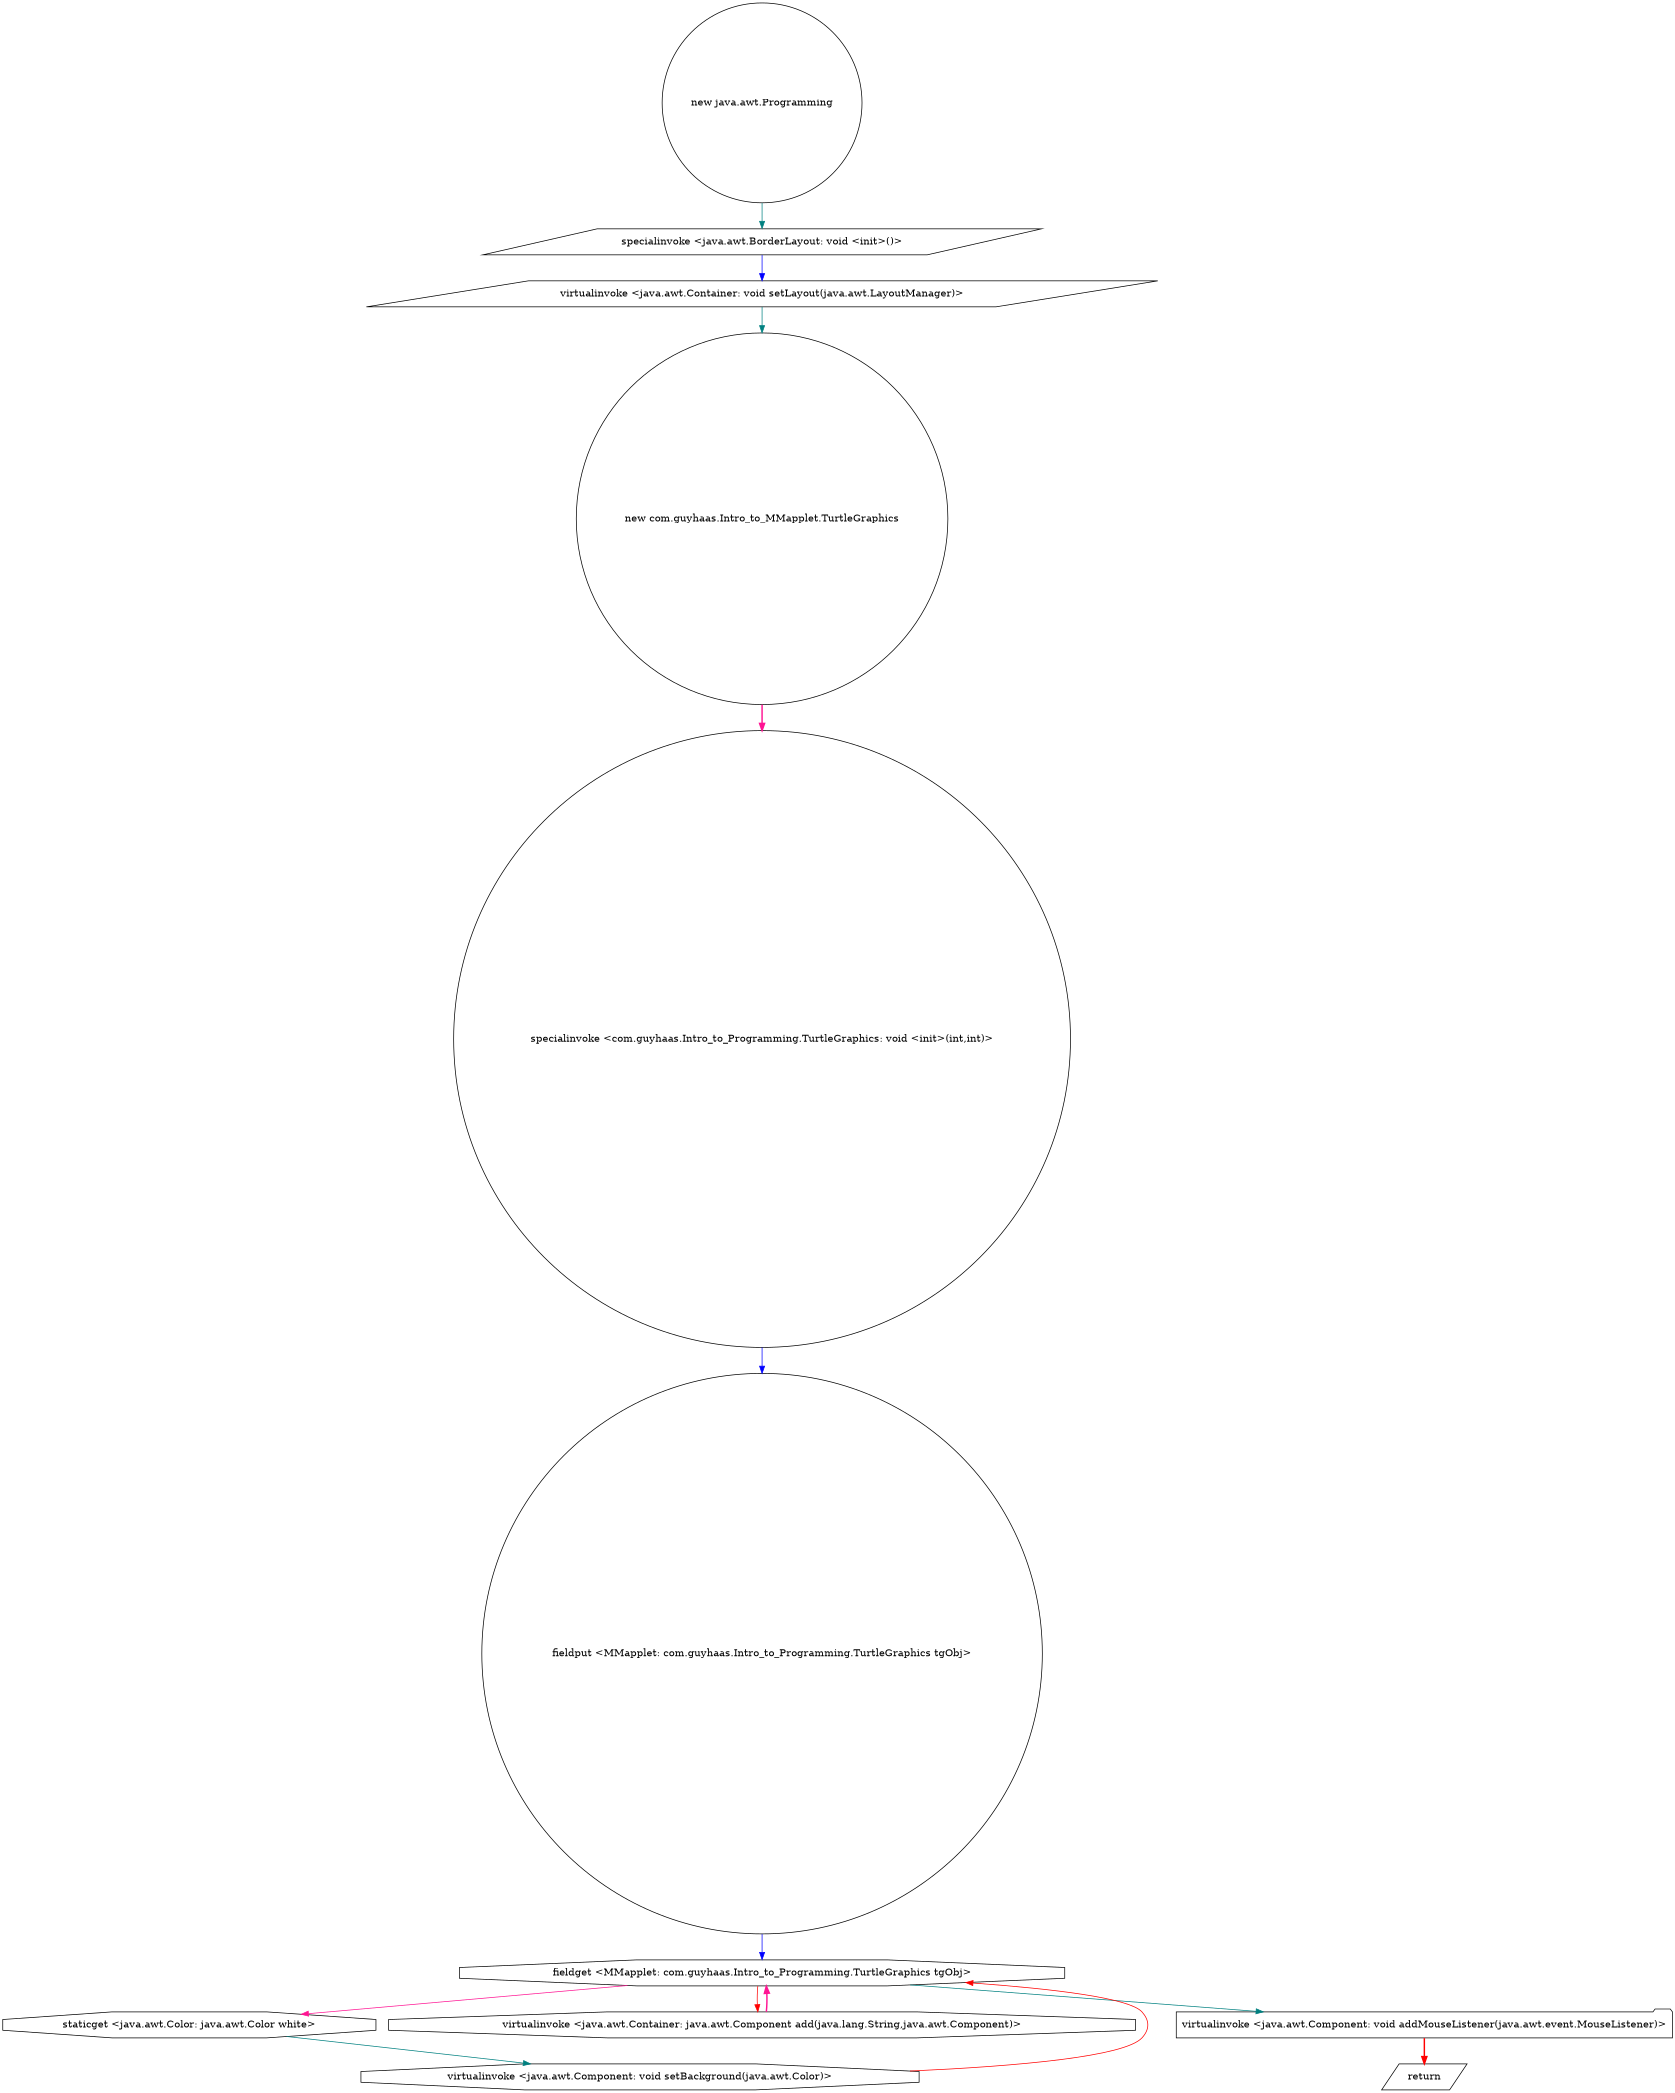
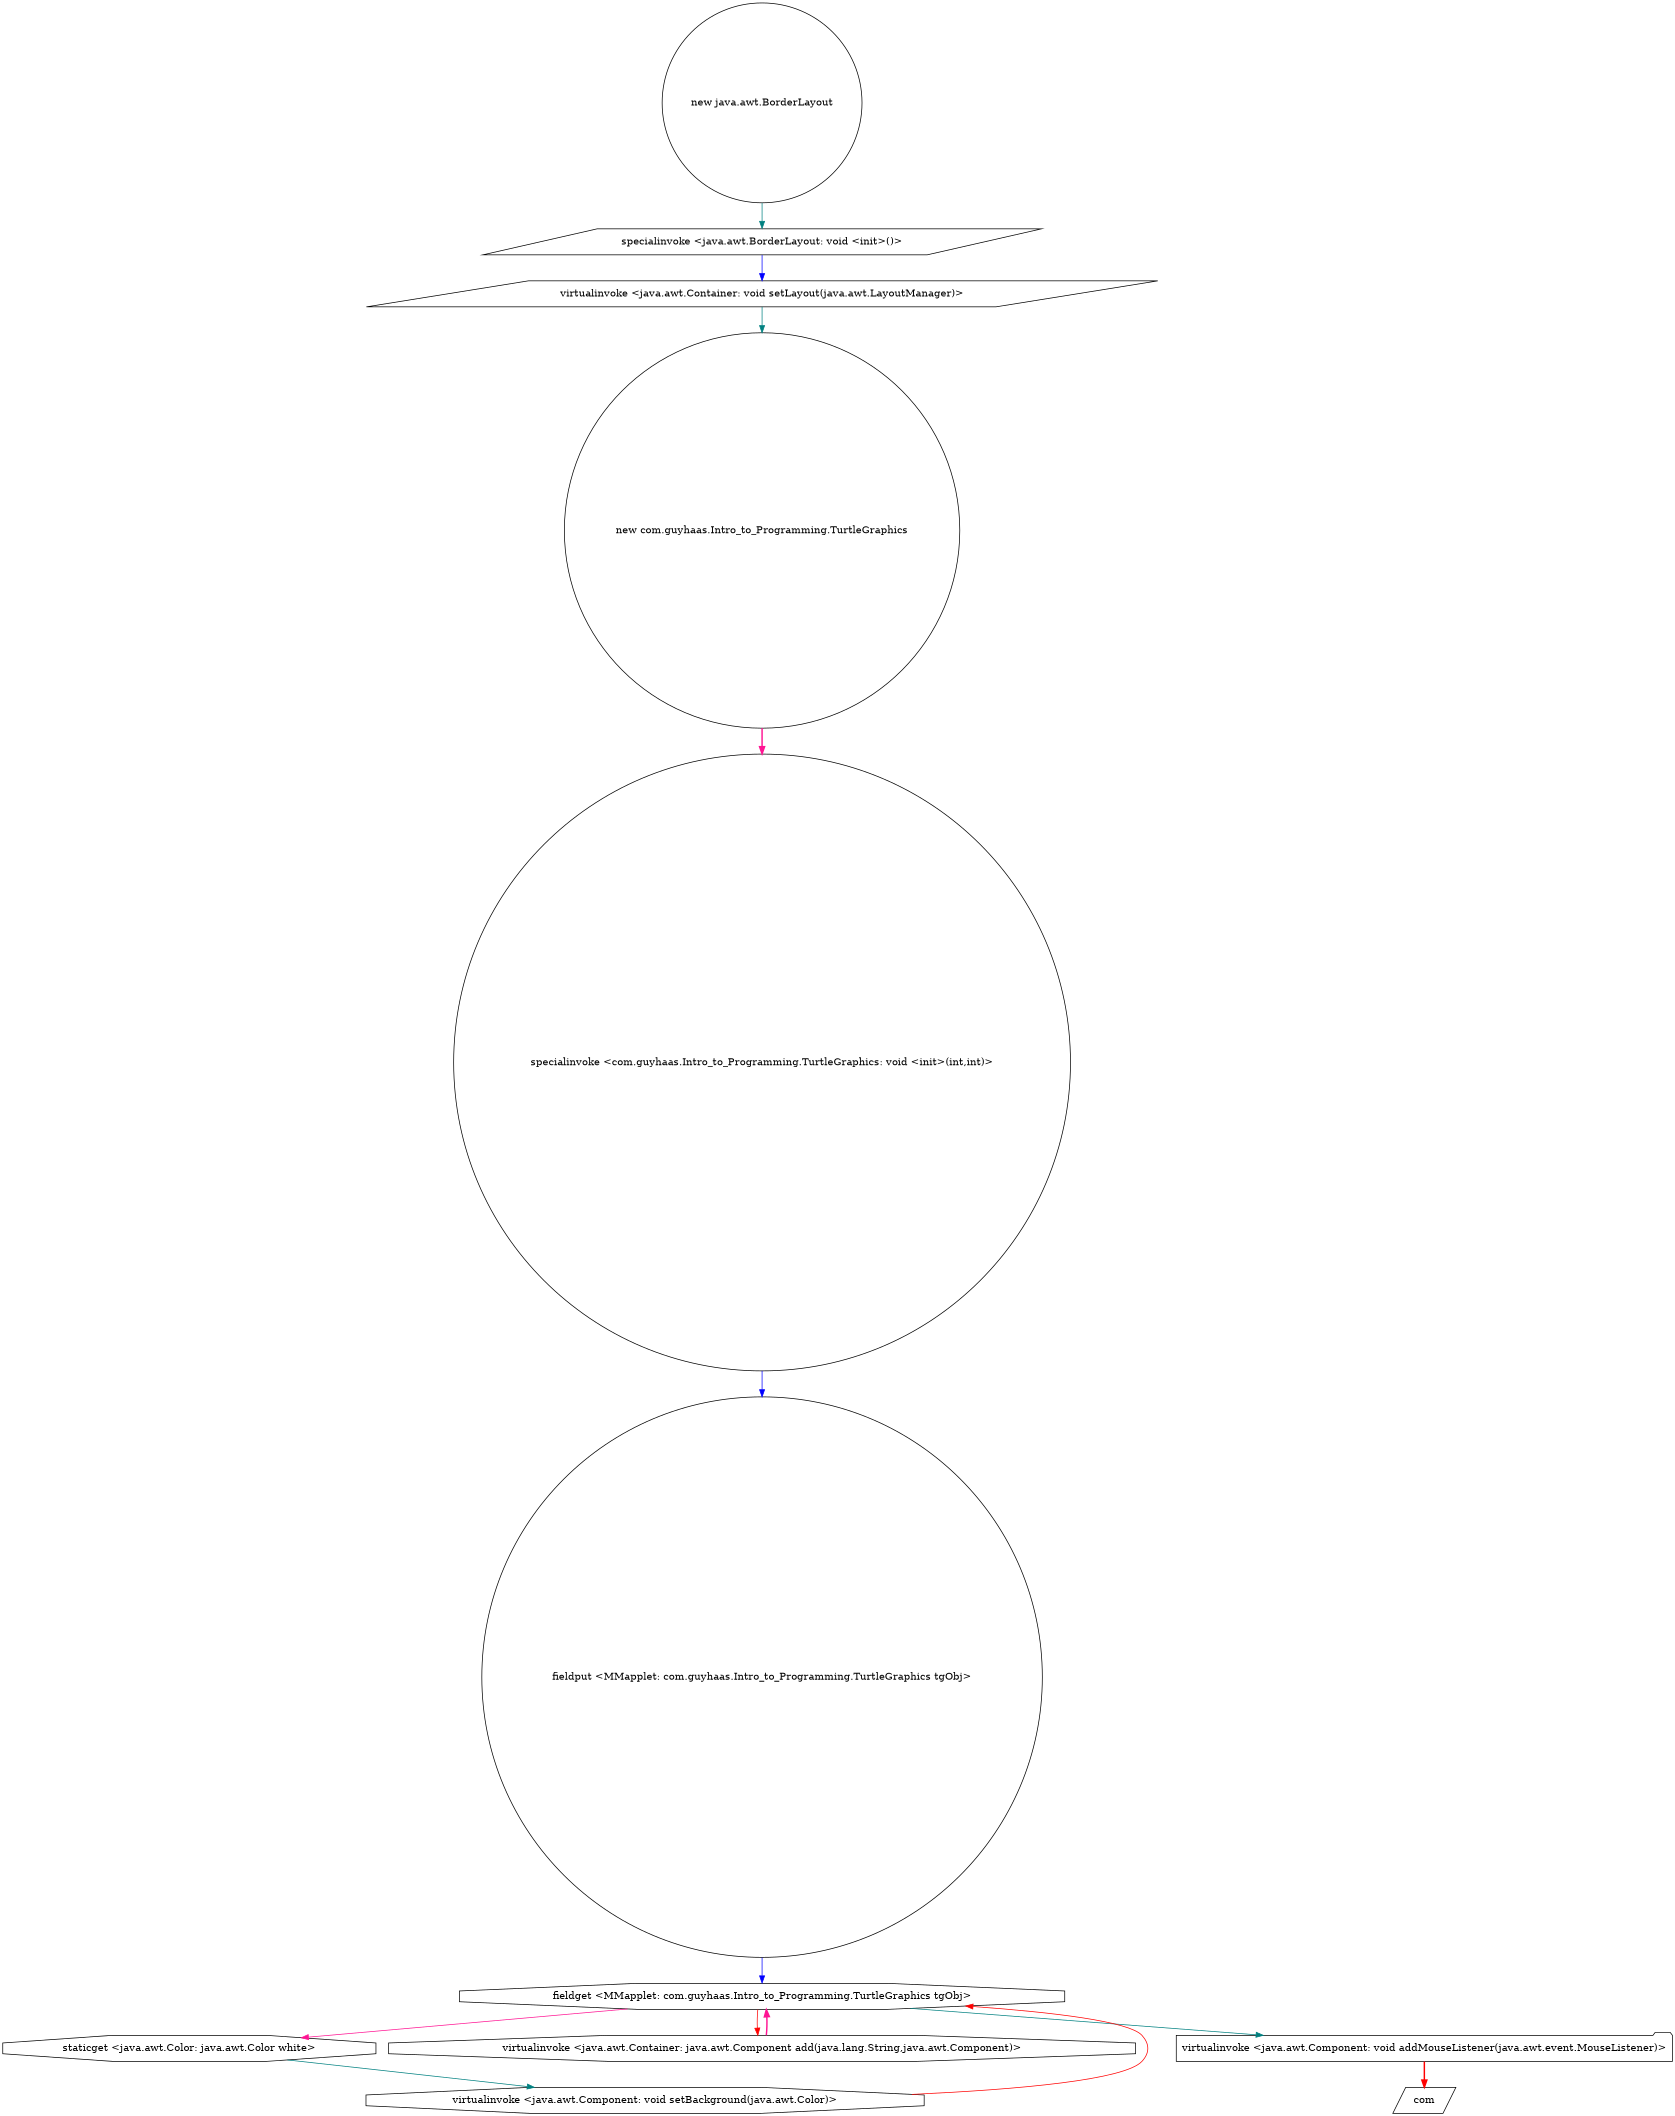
(762, 103) -> (762, 103)
(762, 519) -> (762, 530)
(1424, 2077) -> (1424, 2100)
